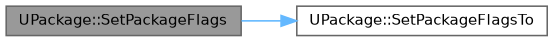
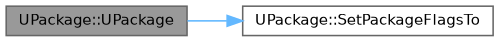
(124, 21) -> (97, 21)
